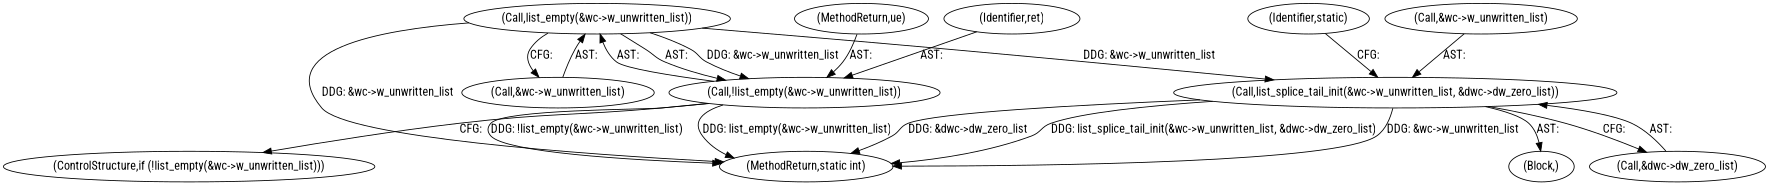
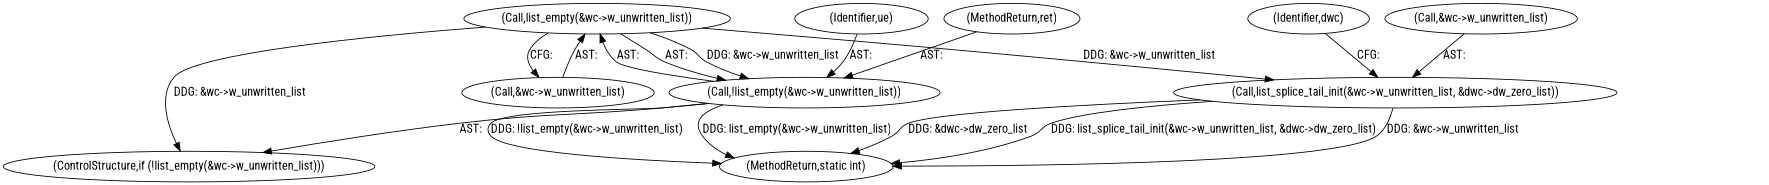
(861, 19) -> (861, 19)
(1012, 19) -> (1012, 19)
(1309, 19) -> (1309, 19)
(472, 130) -> (472, 130)
(427, 137) -> (293, 47)
(1541, 167) -> none
(1677, 167) -> none
